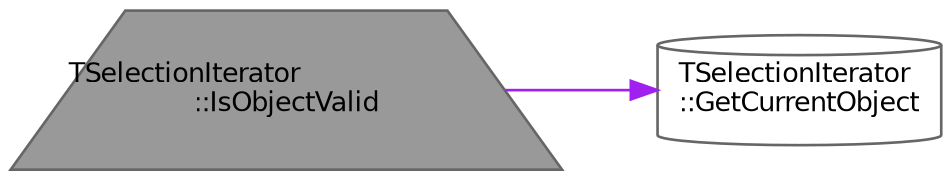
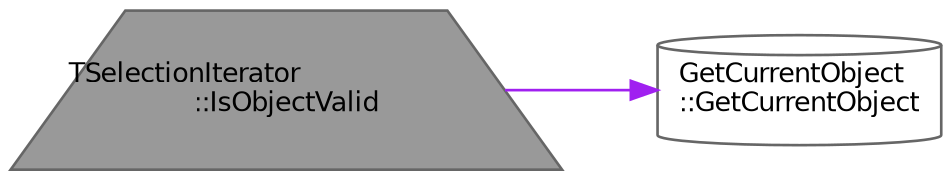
(799, 90) -> (799, 90)
